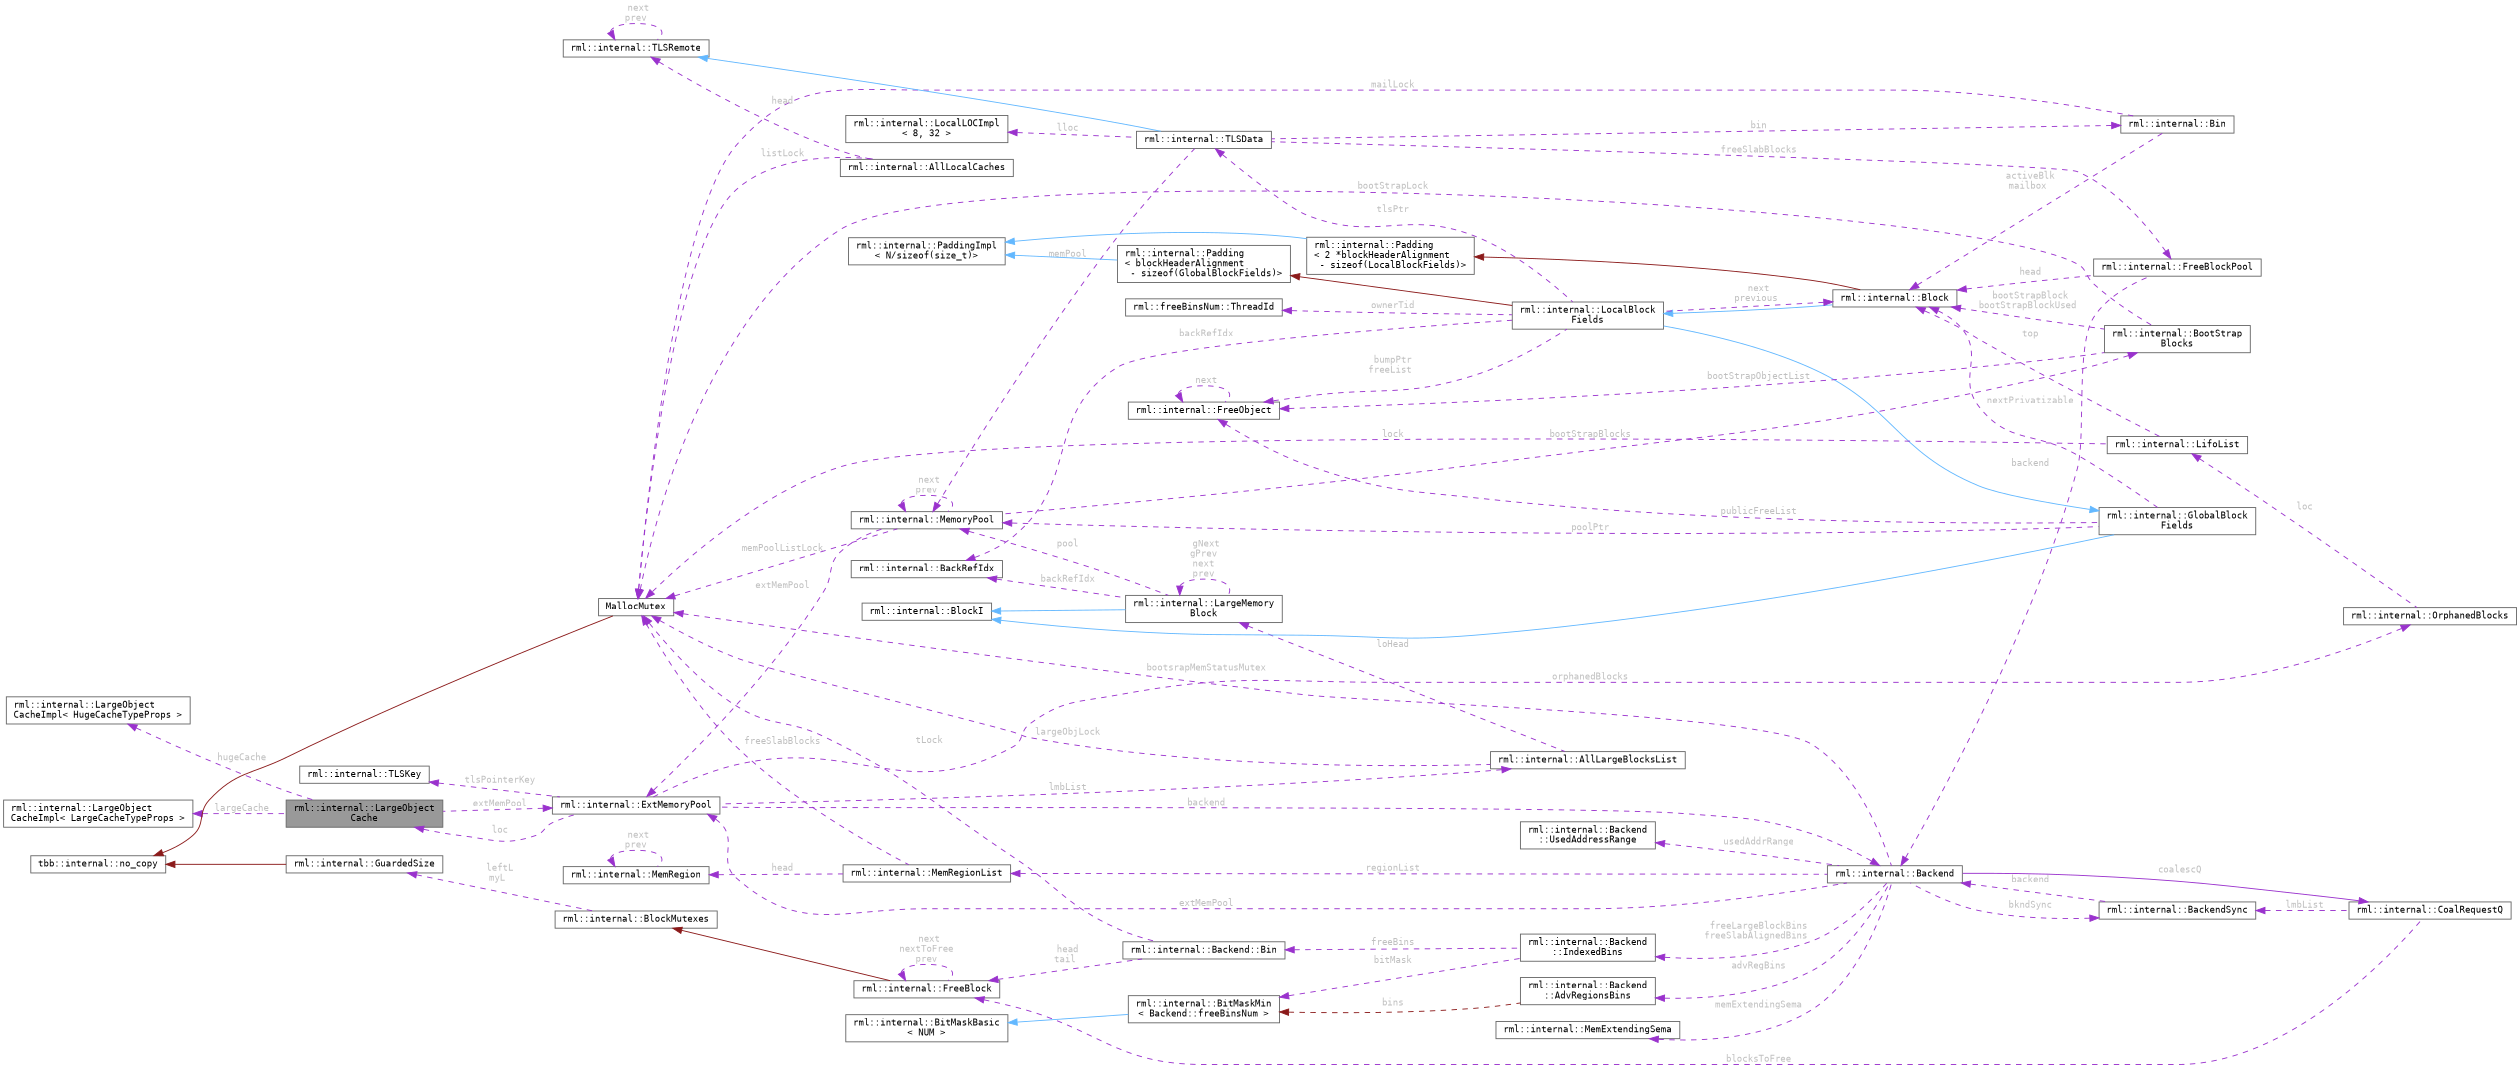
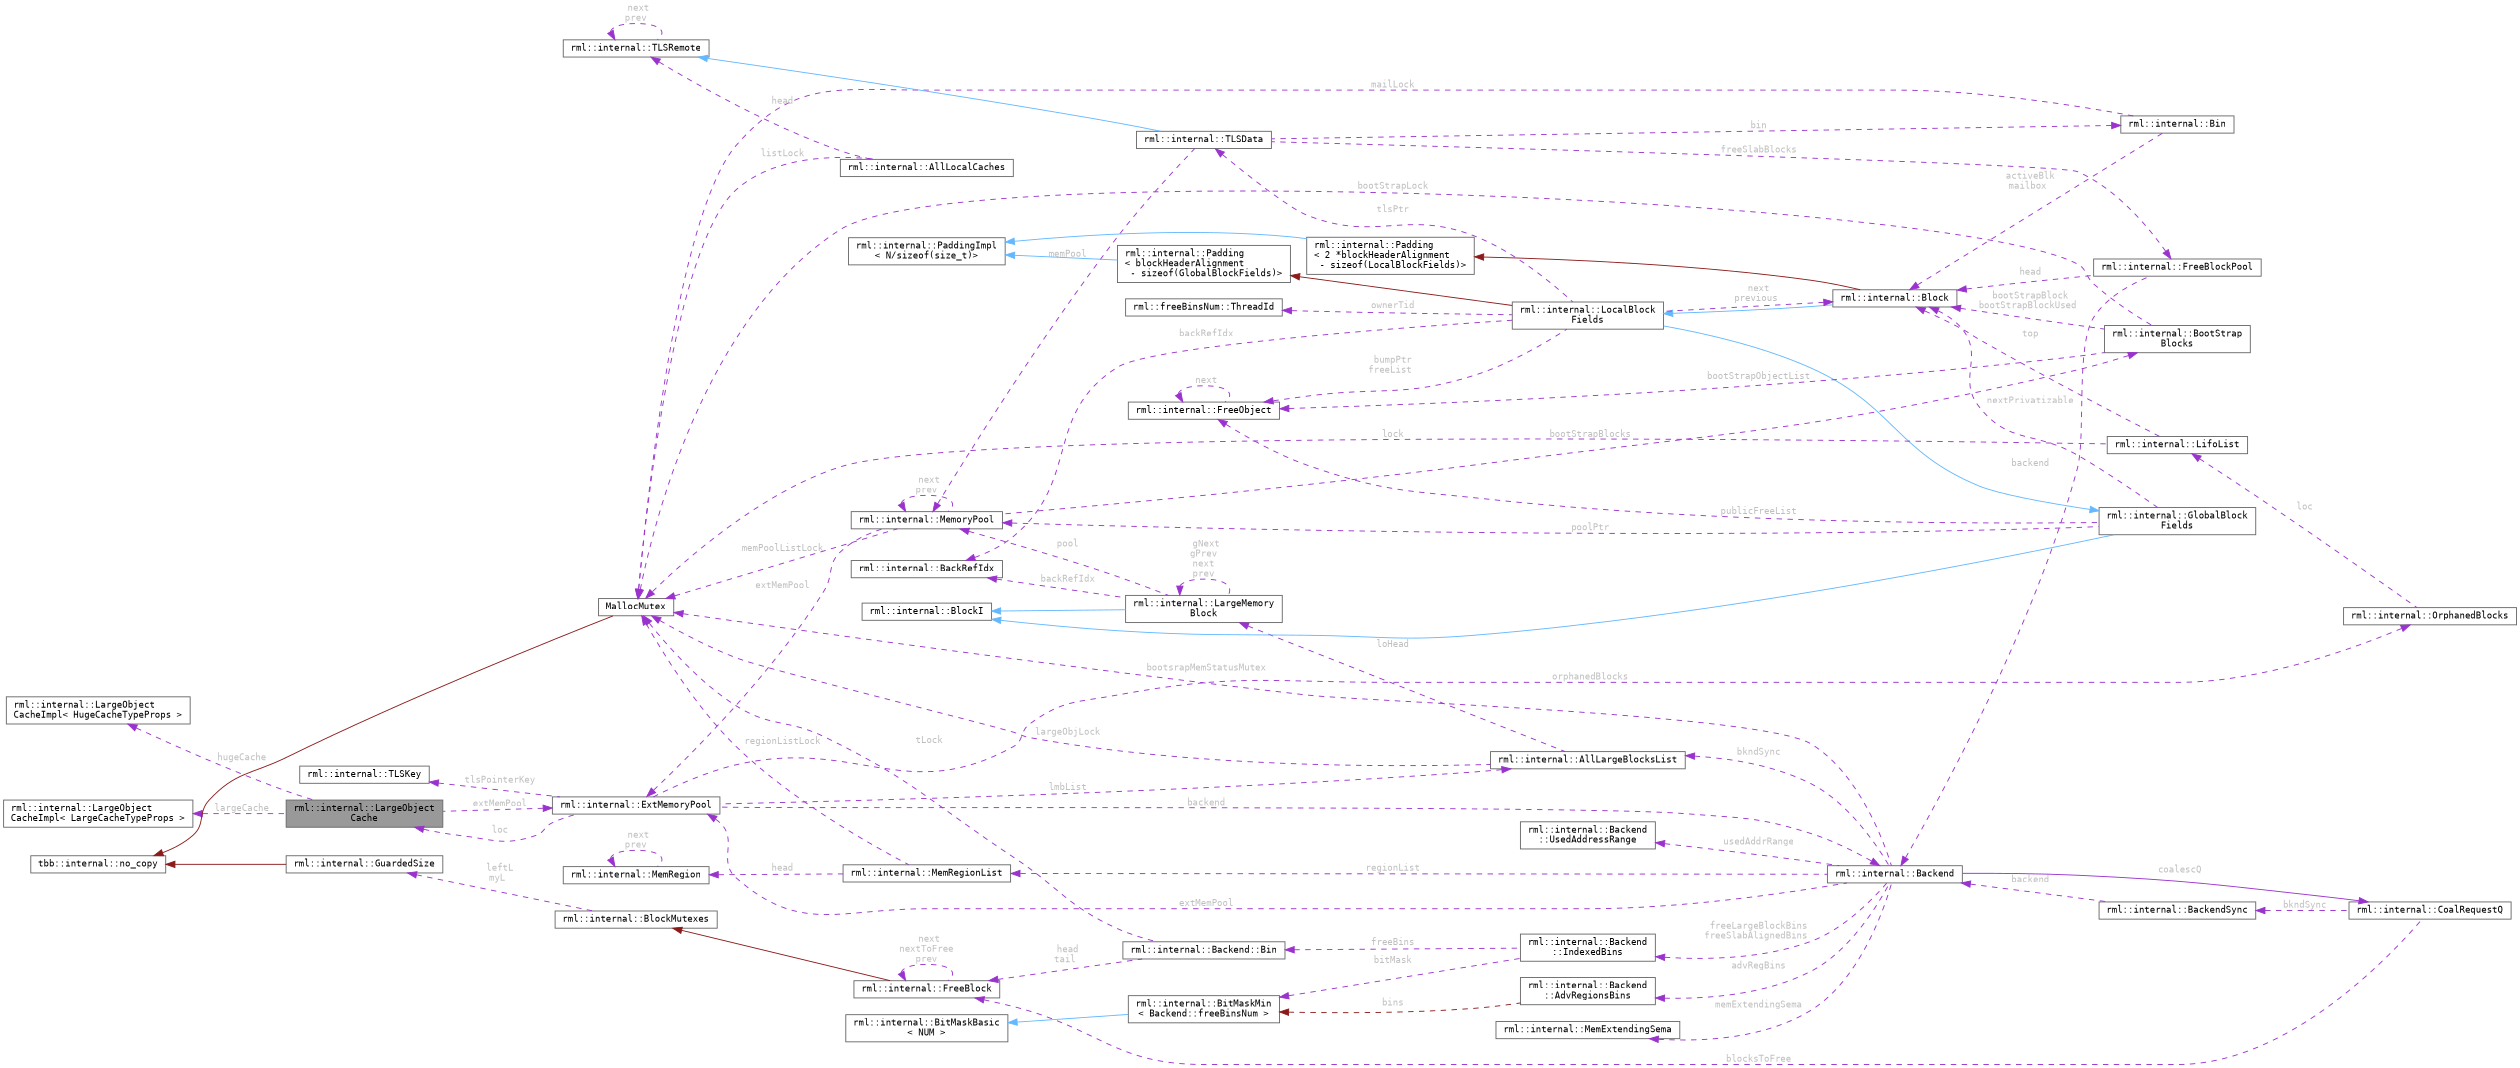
(927, 129) -> none
(780, 742) -> (780, 742)
(2302, 906) -> (2302, 906)
(1997, 914) -> (1808, 783)
